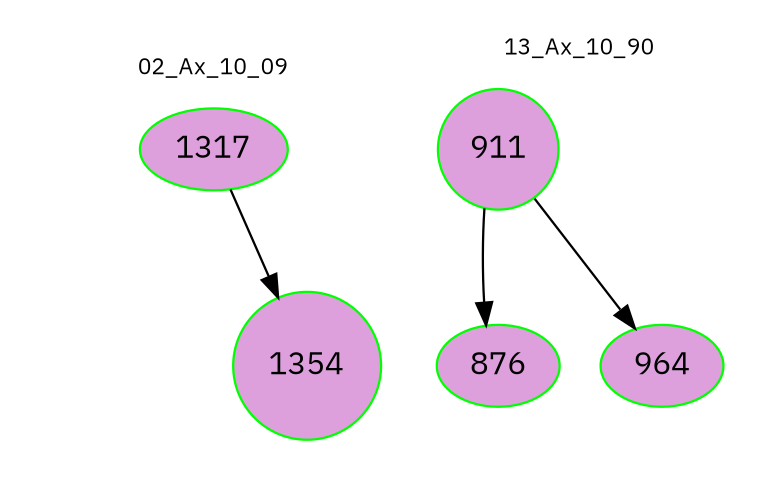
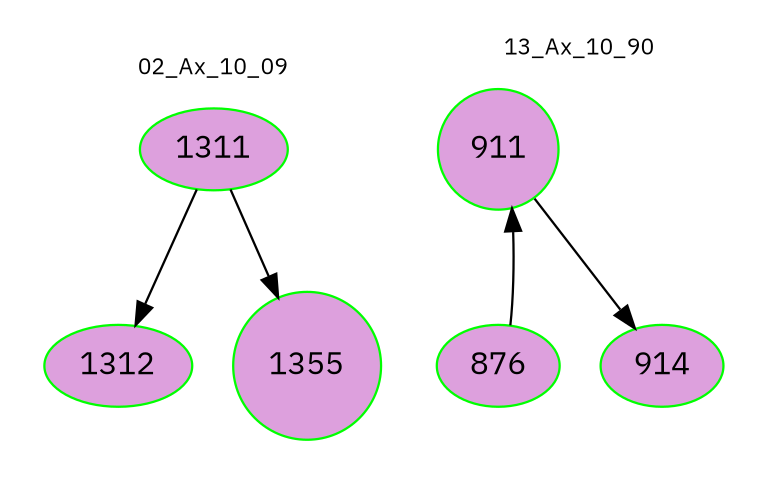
(214, 149) -> (214, 149)
(483, 255) -> (513, 279)
none -> (118, 366)
(307, 366) -> (307, 366)
(662, 366) -> (662, 366)
